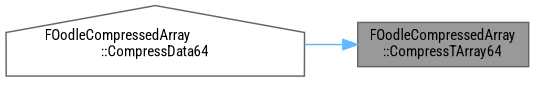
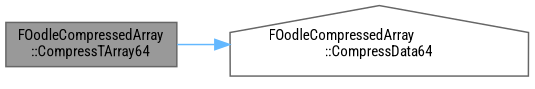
(324, 45) -> (196, 45)
